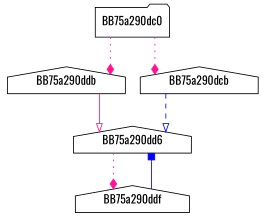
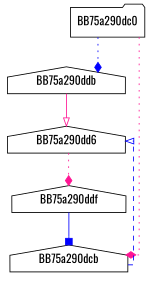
(110, 51) -> (98, 50)
(151, 175) -> (69, 225)
